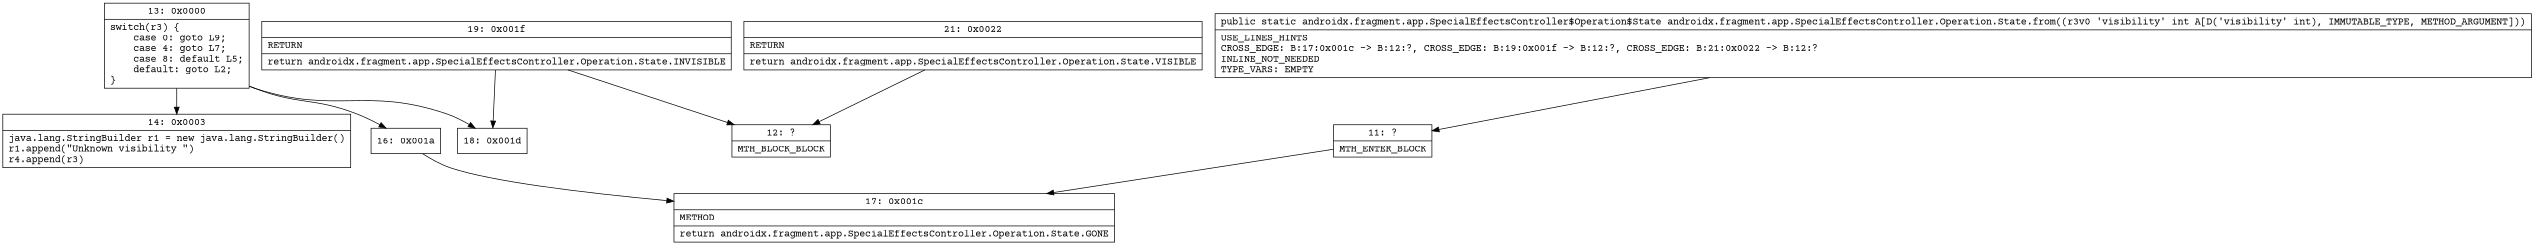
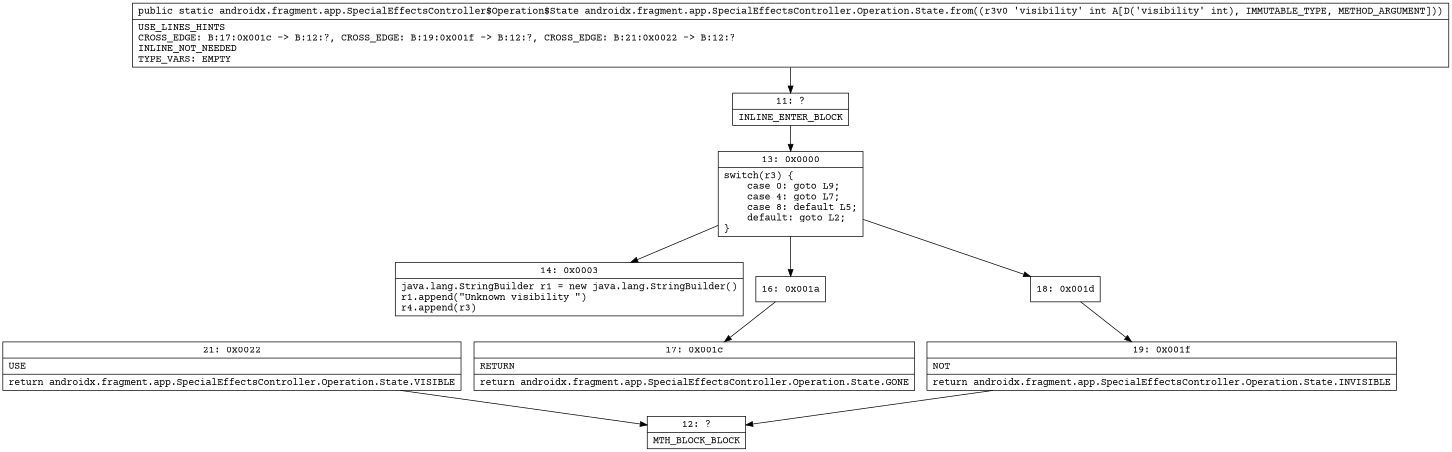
(285, 45) -> (941, 366)
(767, 45) -> (17, 366)
(494, 95) -> (1103, 320)
(1383, 149) -> (791, 117)
(1194, 171) -> (791, 135)
(697, 218) -> (497, 366)
